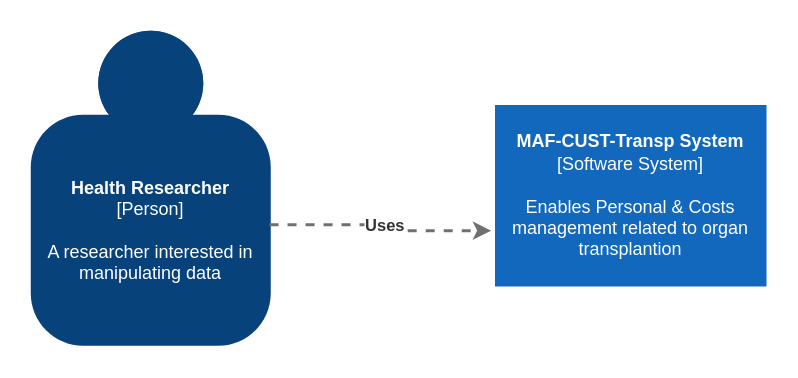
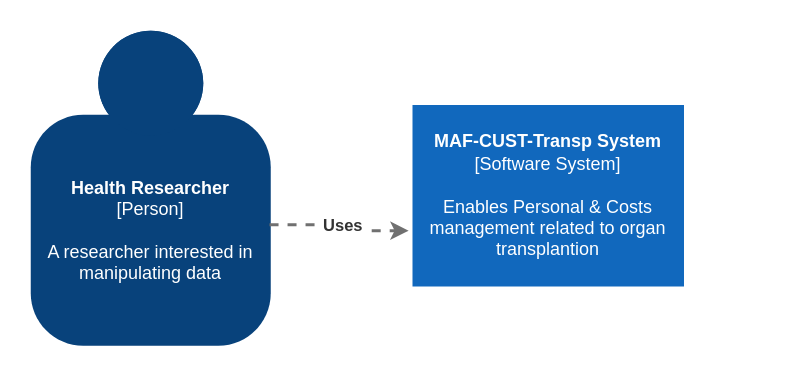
(631, 196) -> (548, 196)
